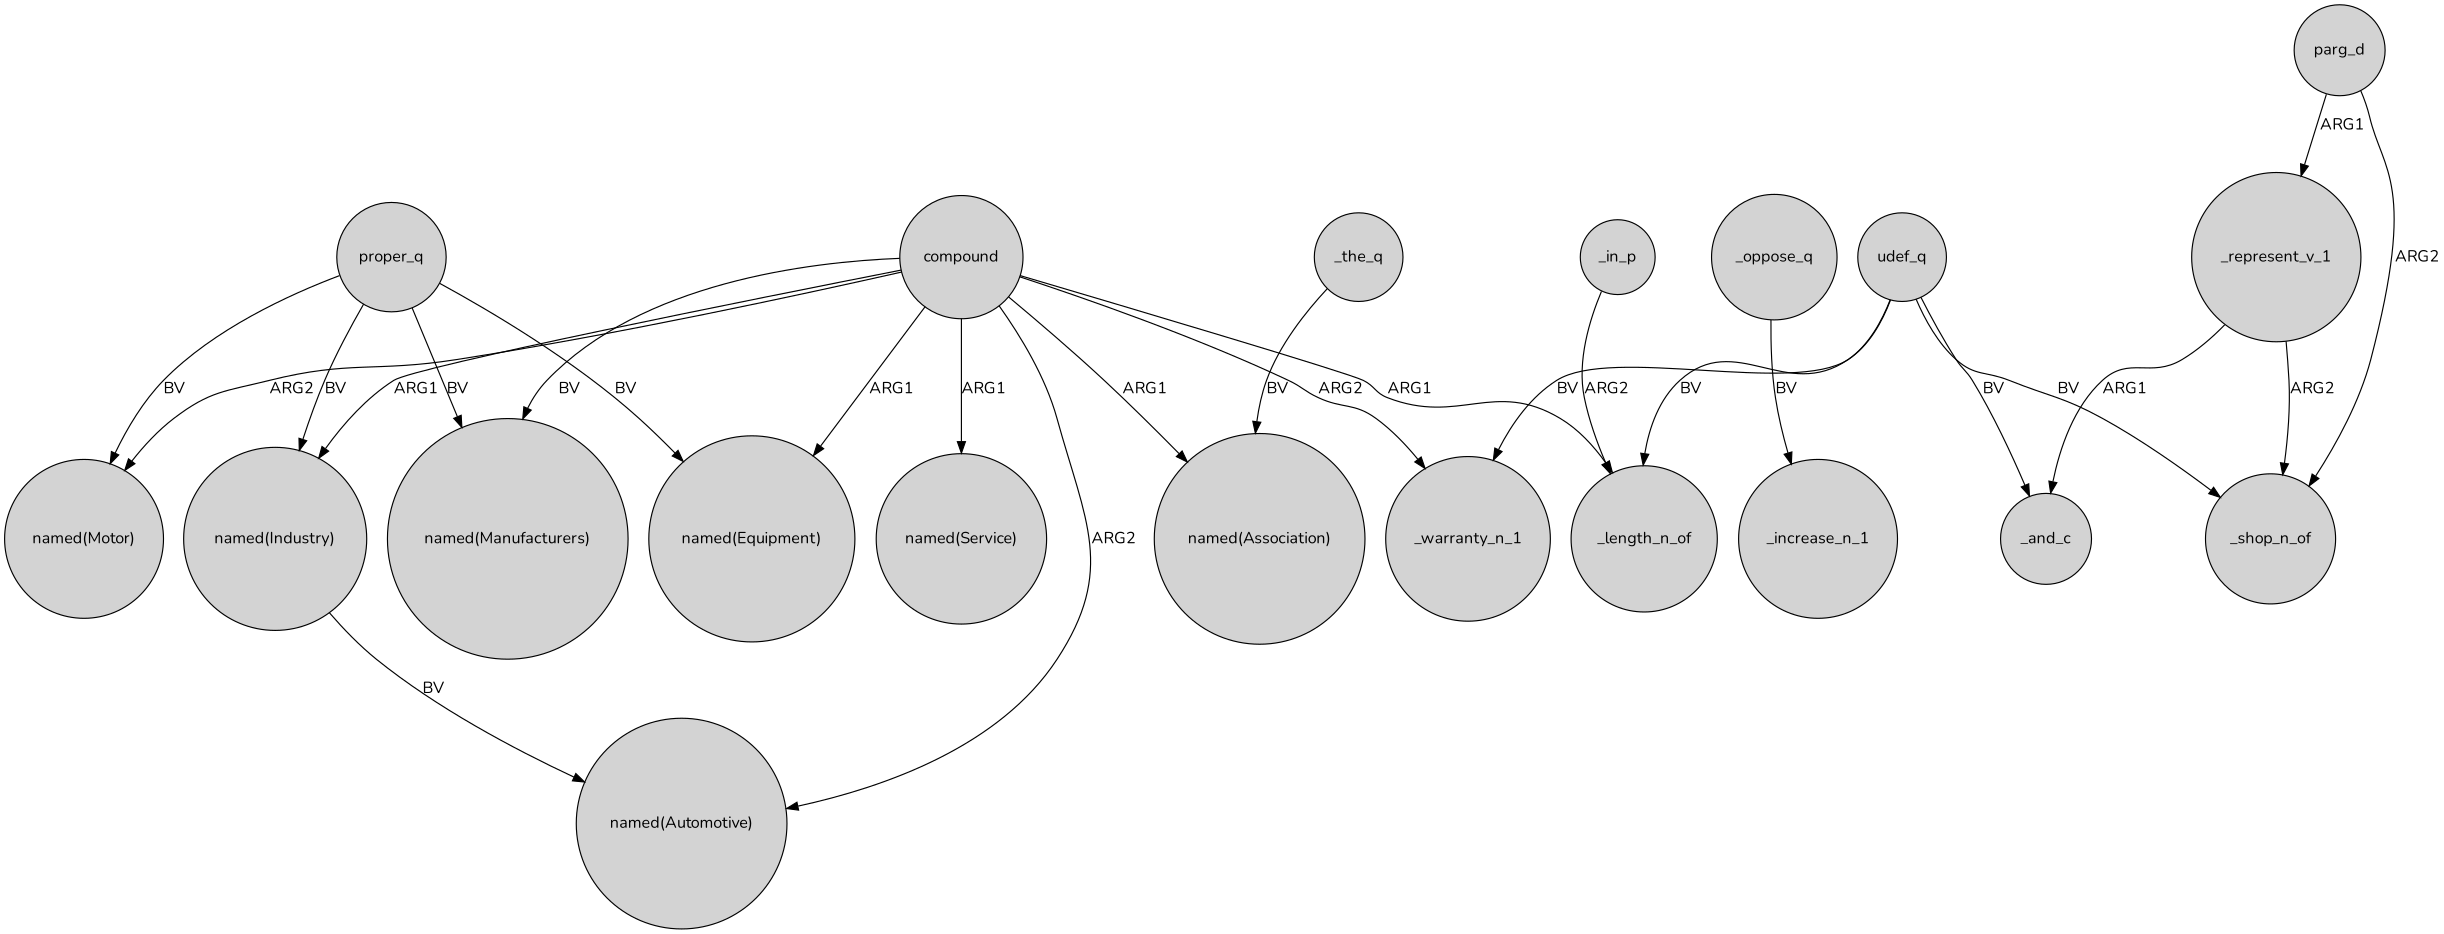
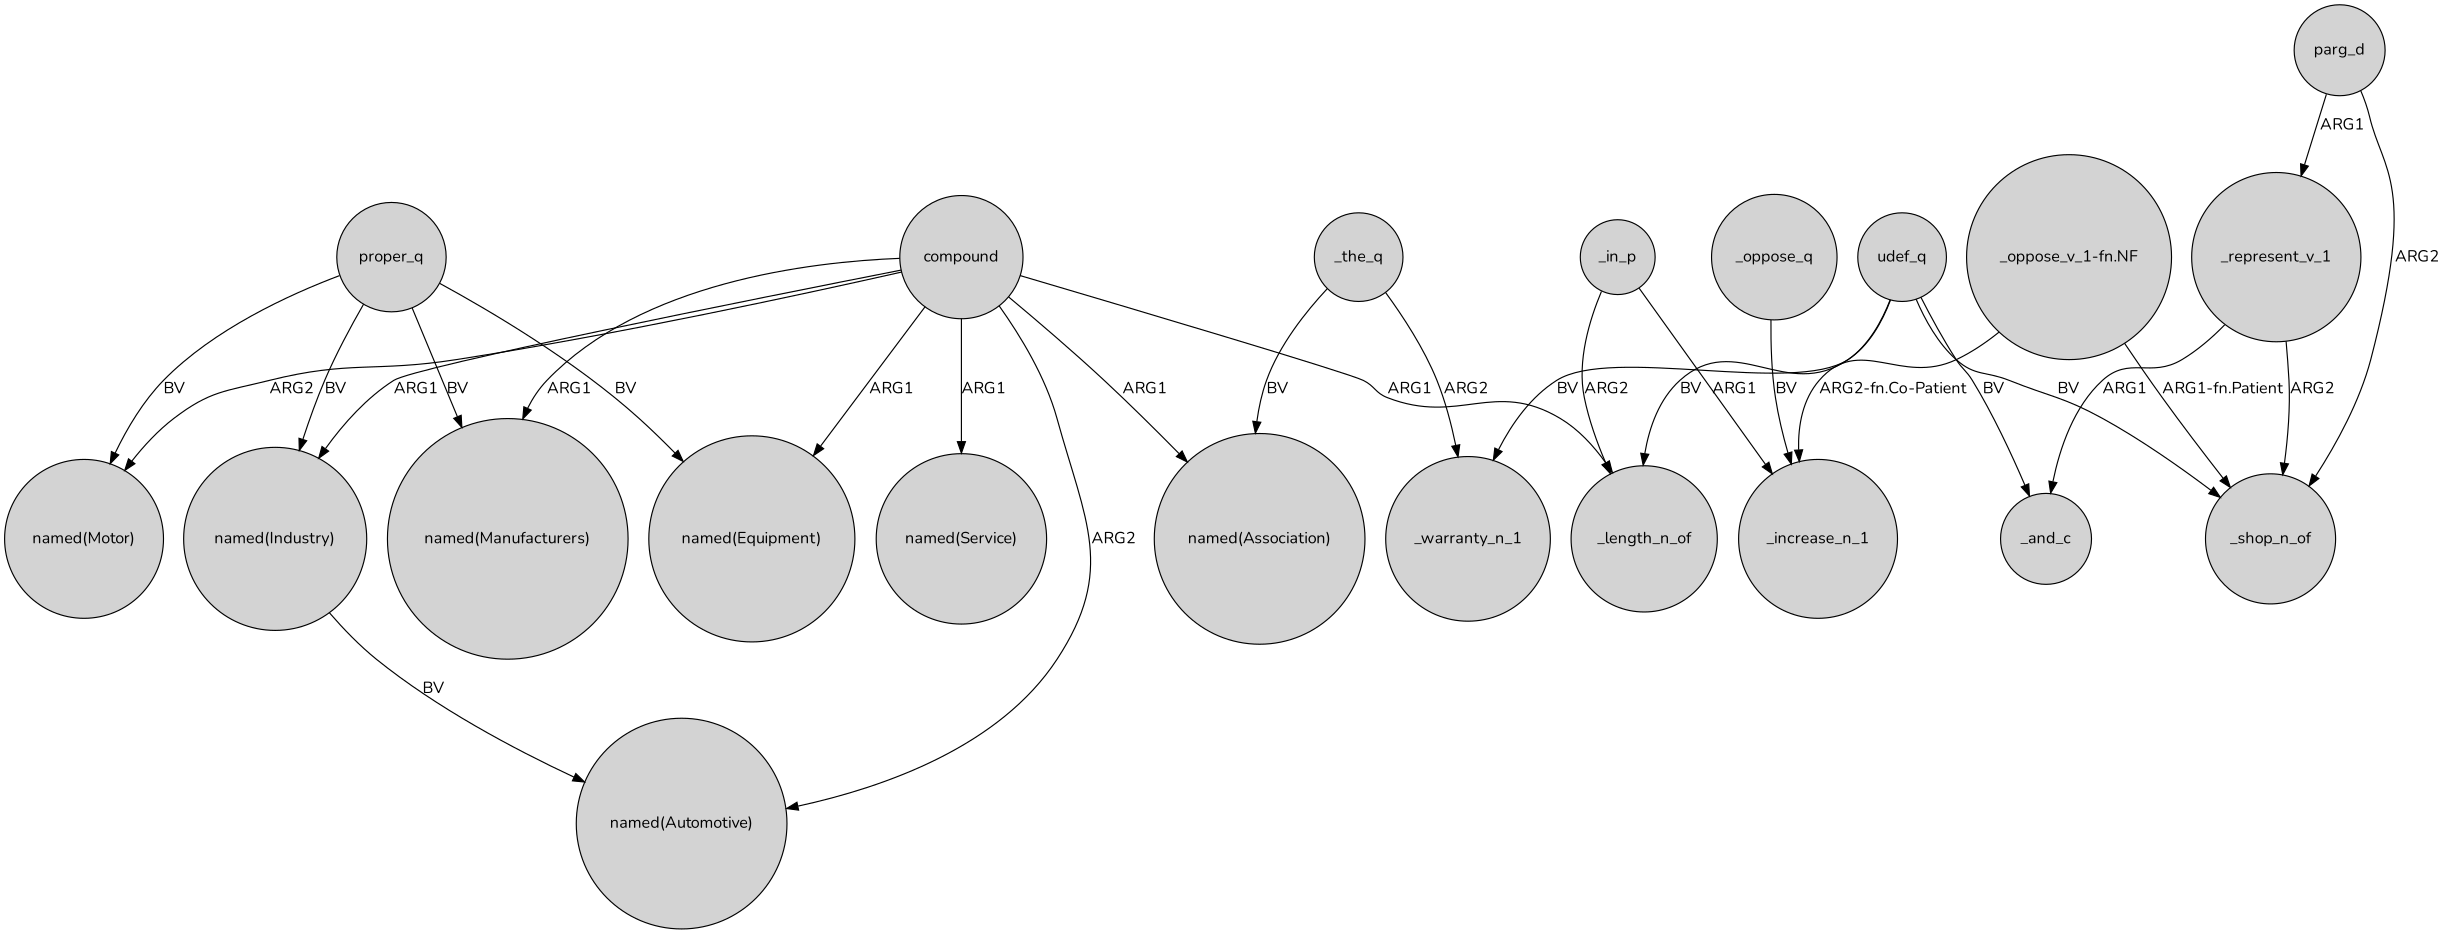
none -> (2069, 257)
(1227, 353) -> (1430, 365)
none -> (1705, 381)
(569, 389) -> (569, 389)
